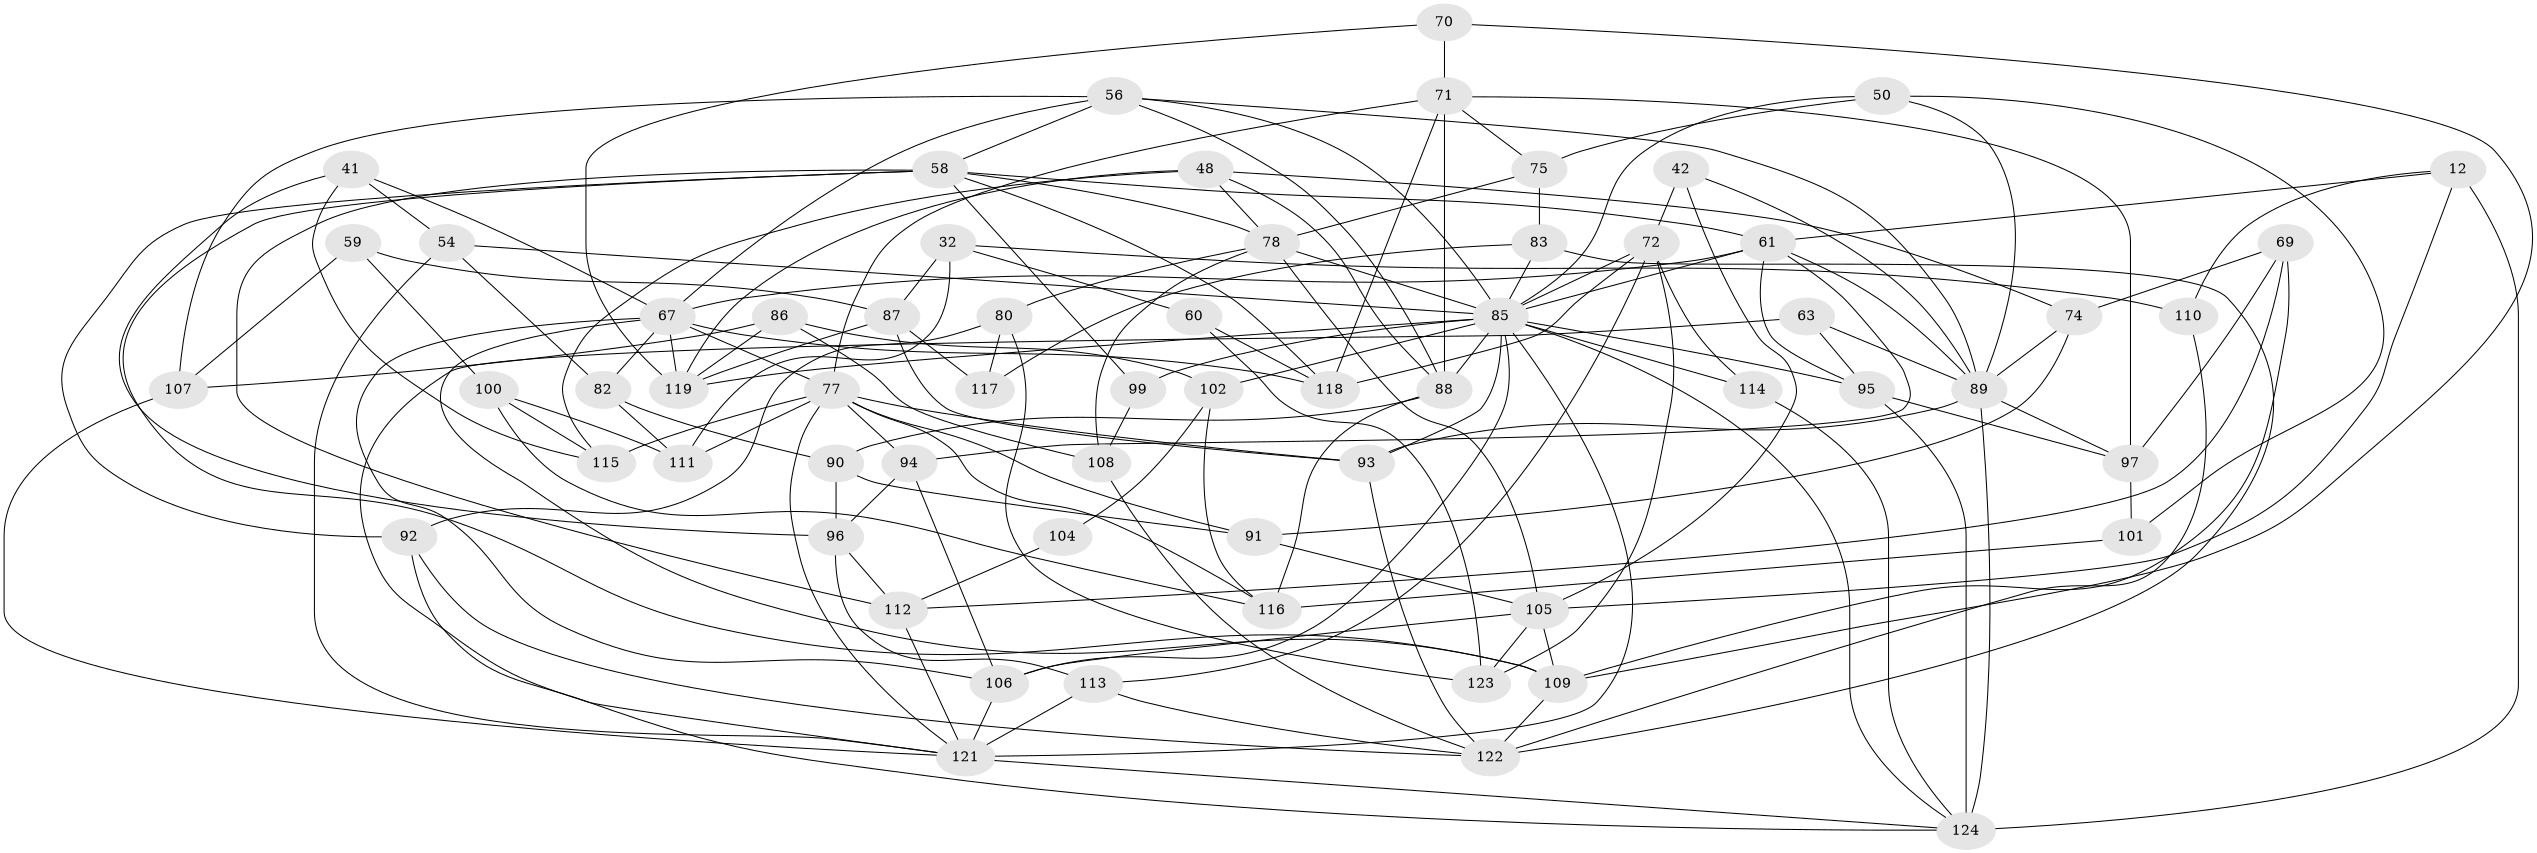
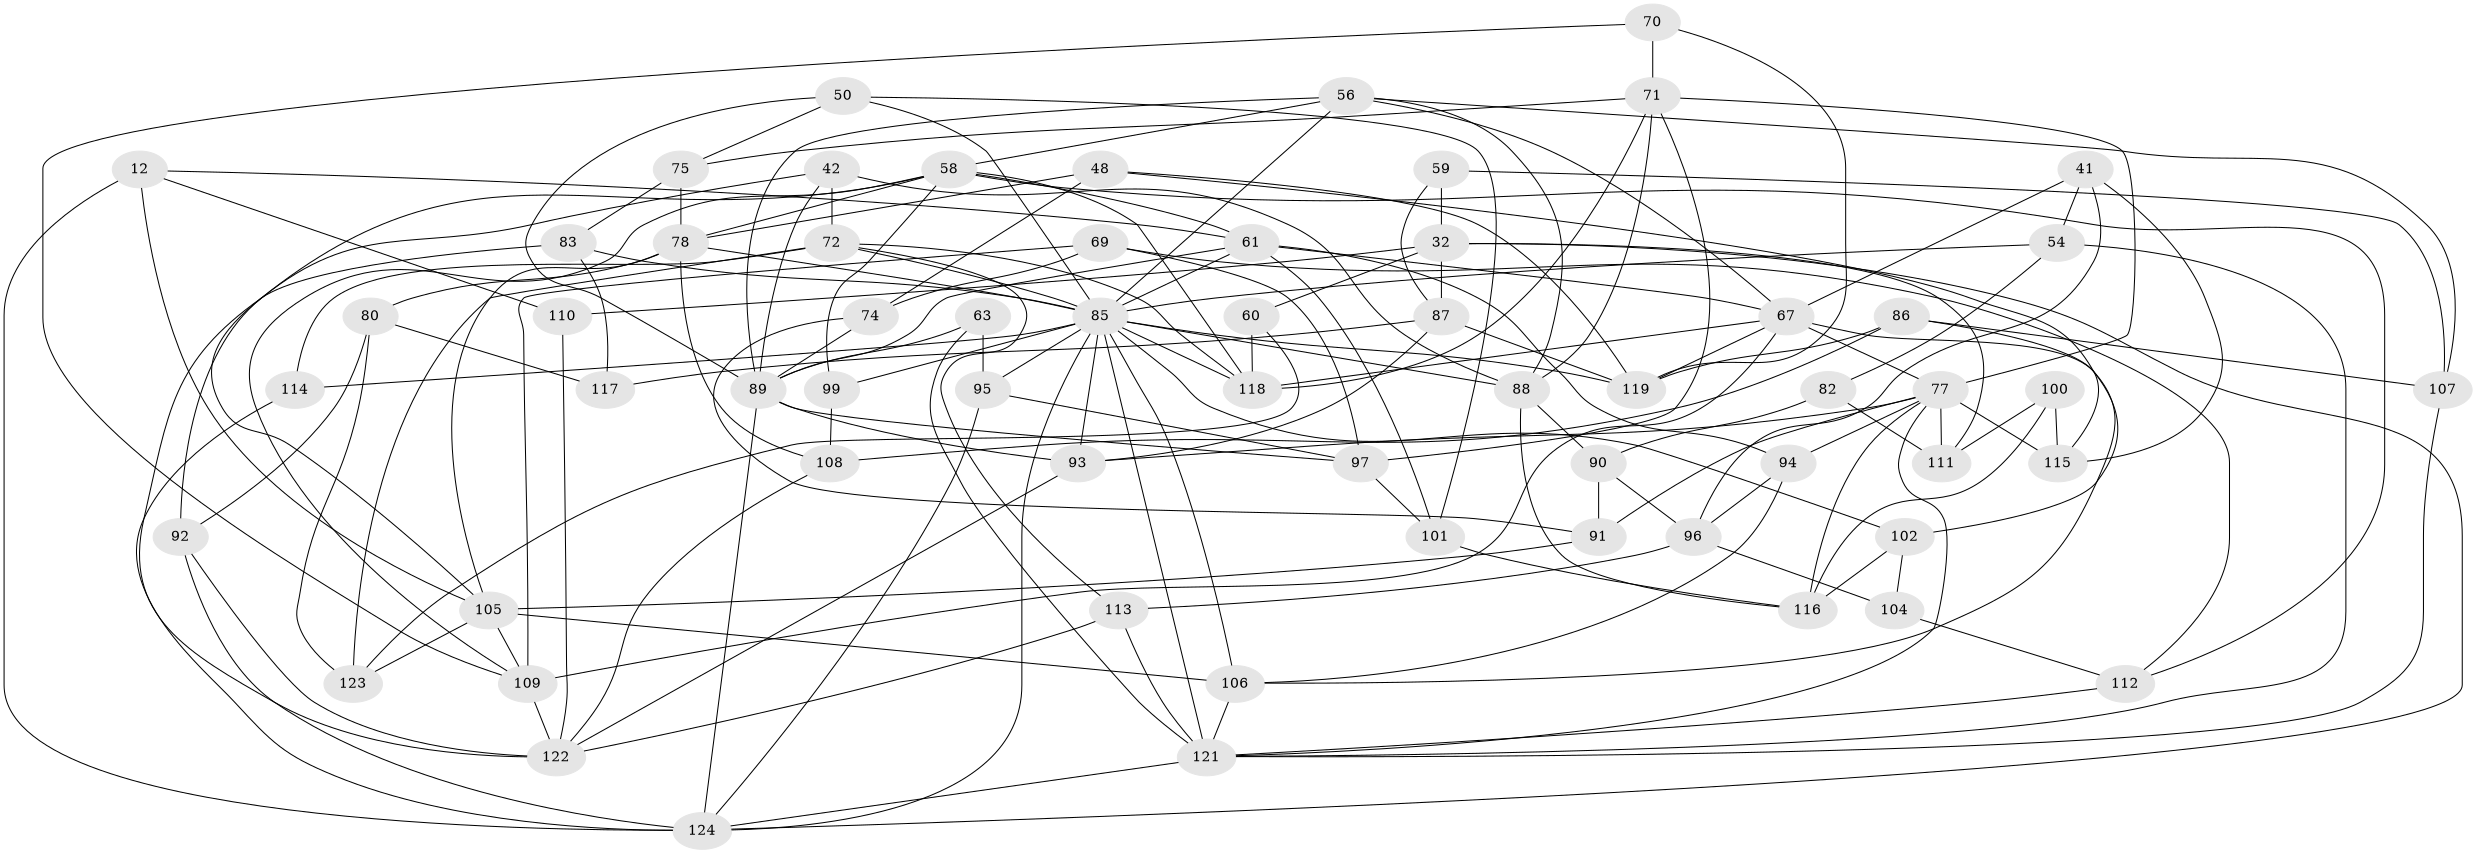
(1334, 250) -> (1241, 206)
(421, 316) -> (1441, 206)
(1774, 339) -> (1377, 389)
none -> (1176, 353)
(630, 359) -> none
(867, 573) -> (1794, 573)
none -> (2218, 745)
